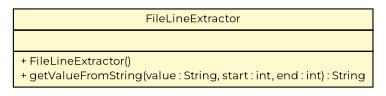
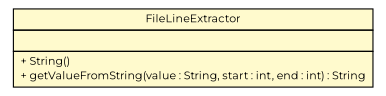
(76, 61) -> (45, 61)
